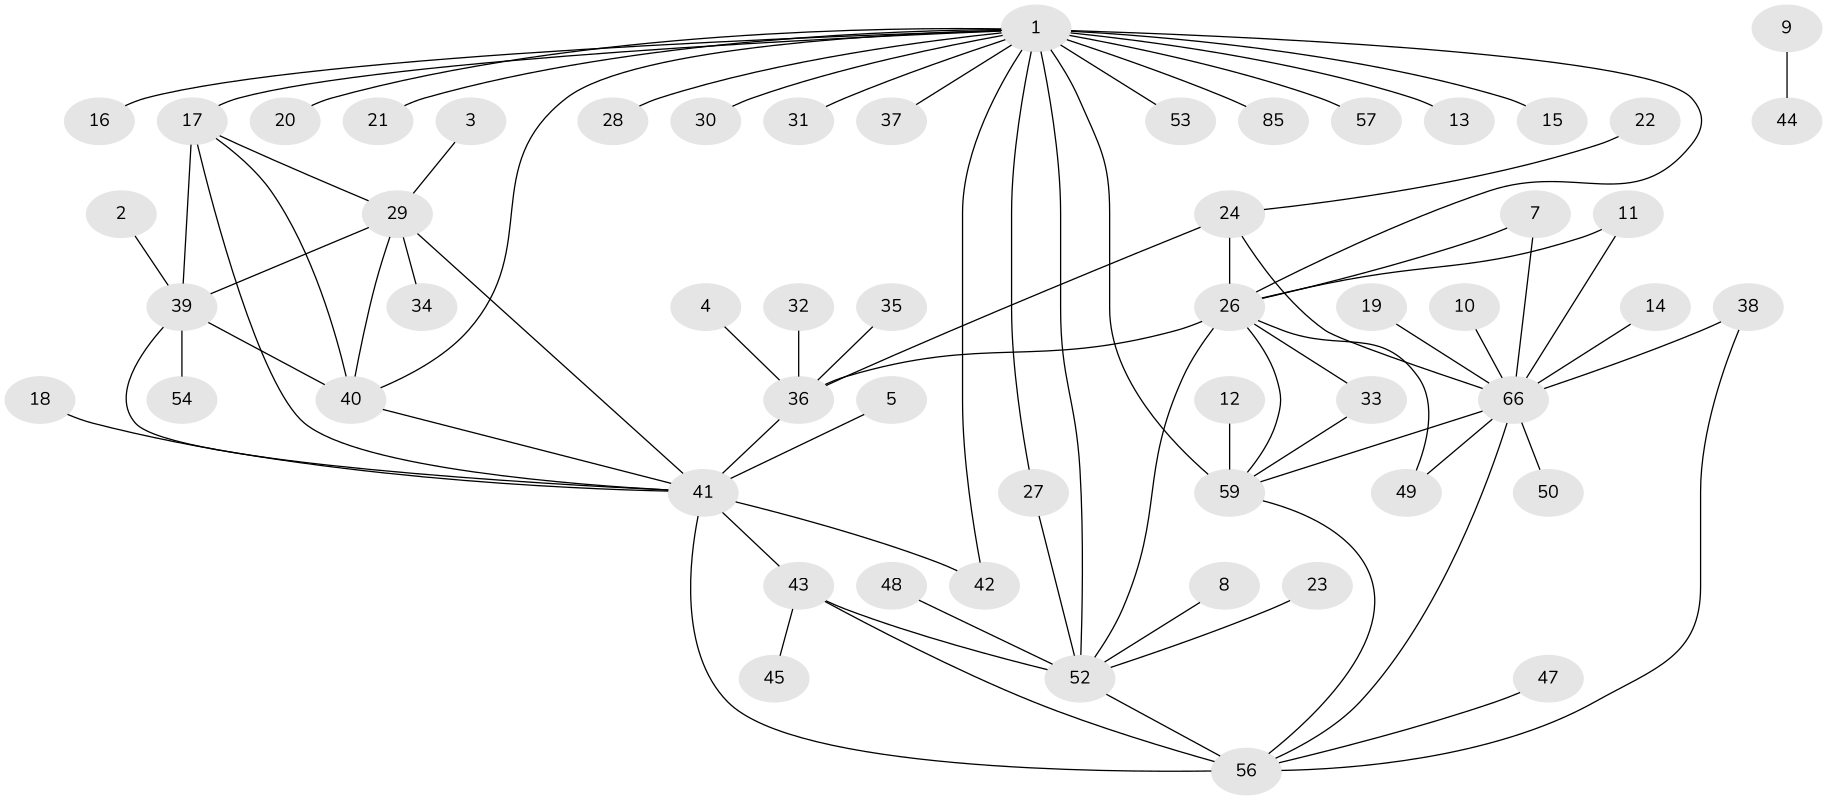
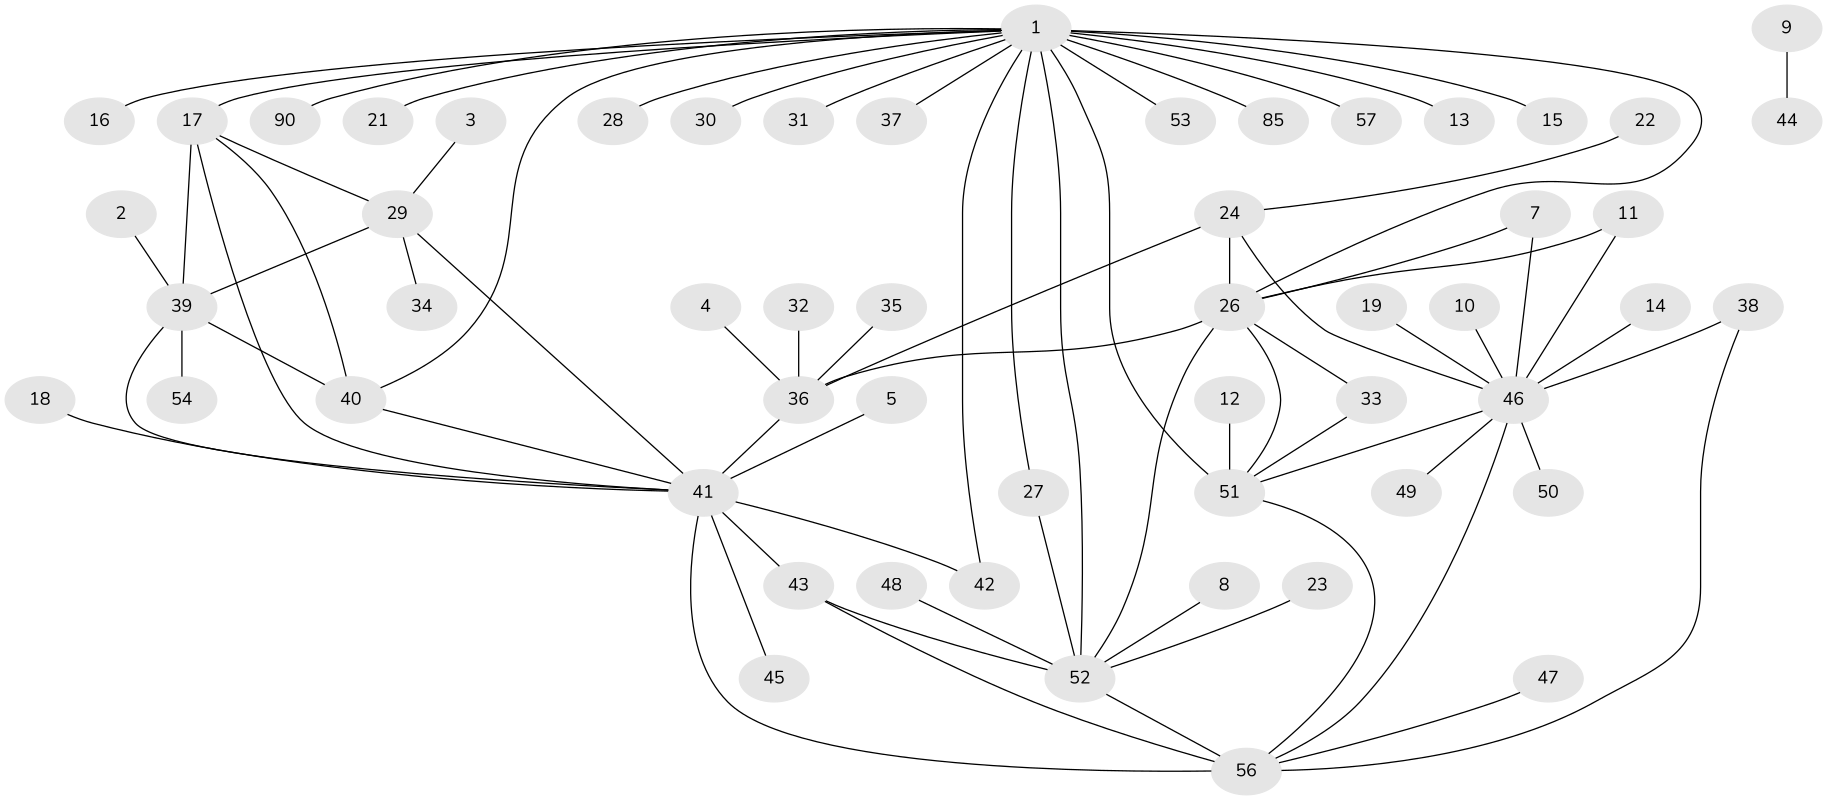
(285, 121) -> (285, 121)
(370, 306) -> none
(1419, 379) -> none
(1513, 400) -> (1513, 400)
(1230, 493) -> (1230, 493)
(786, 632) -> (739, 586)
